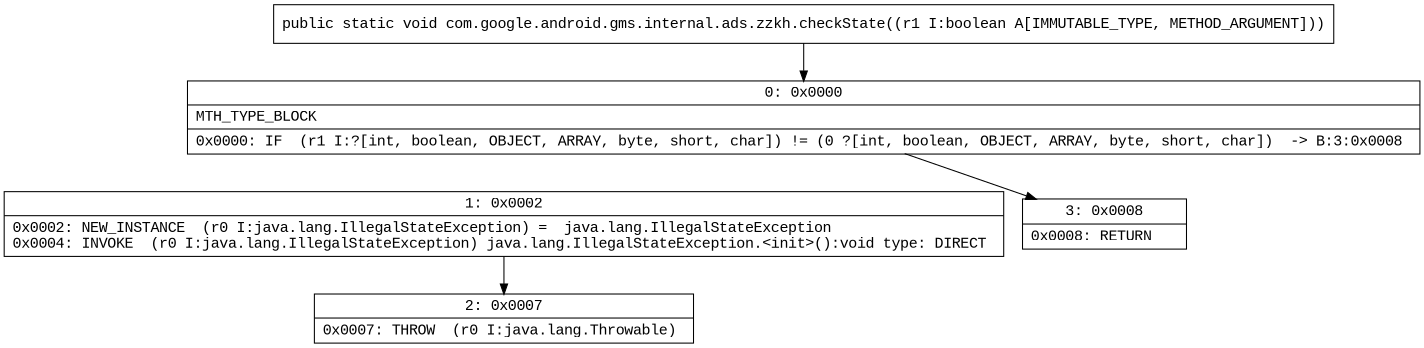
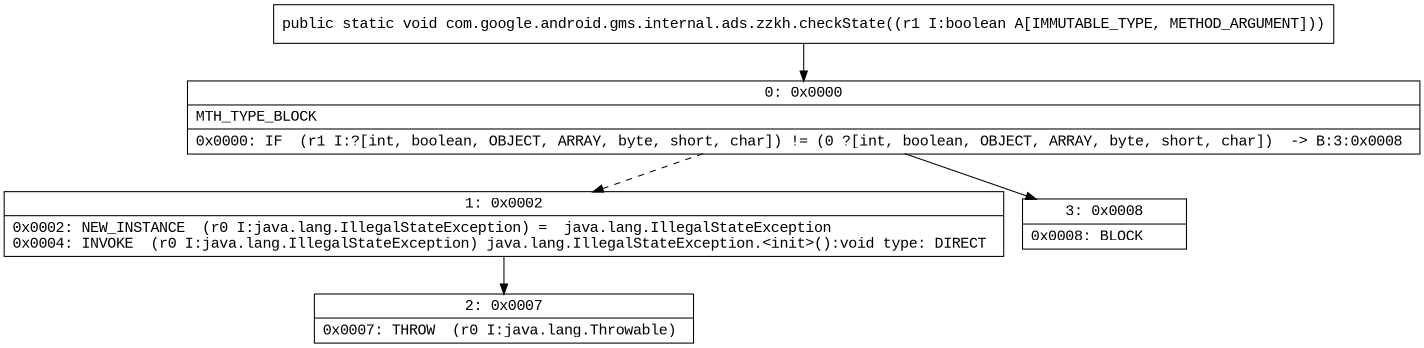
none -> (653, 171)
(1104, 236) -> (1100, 236)
